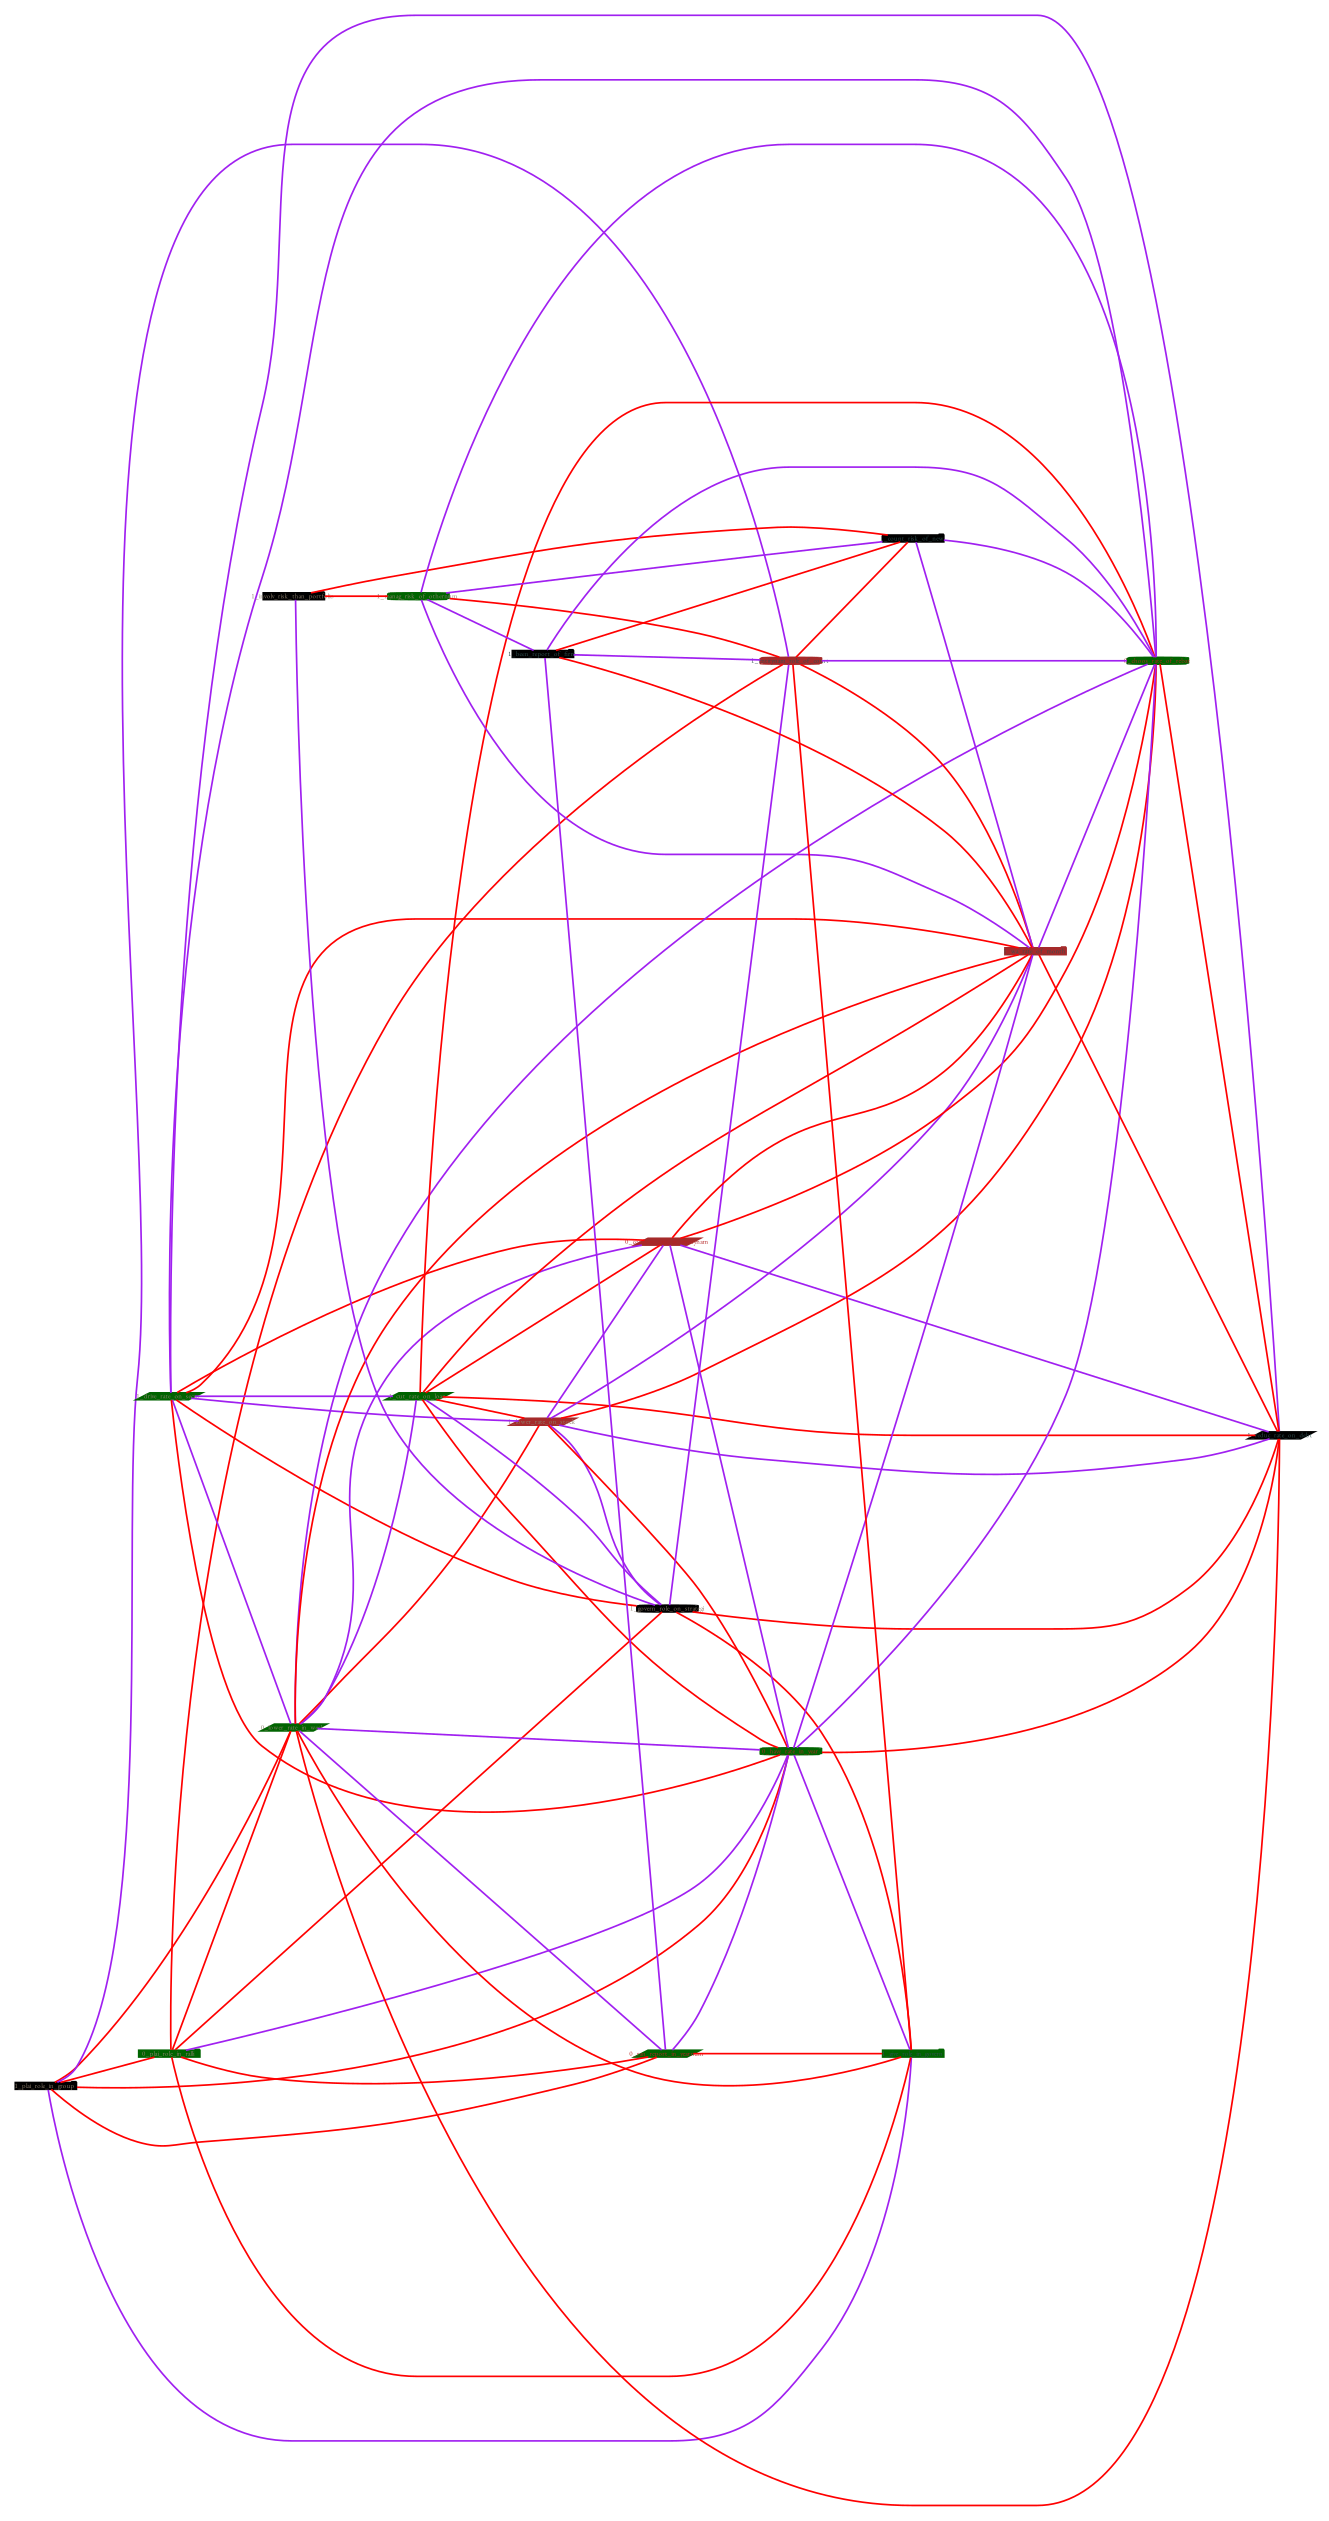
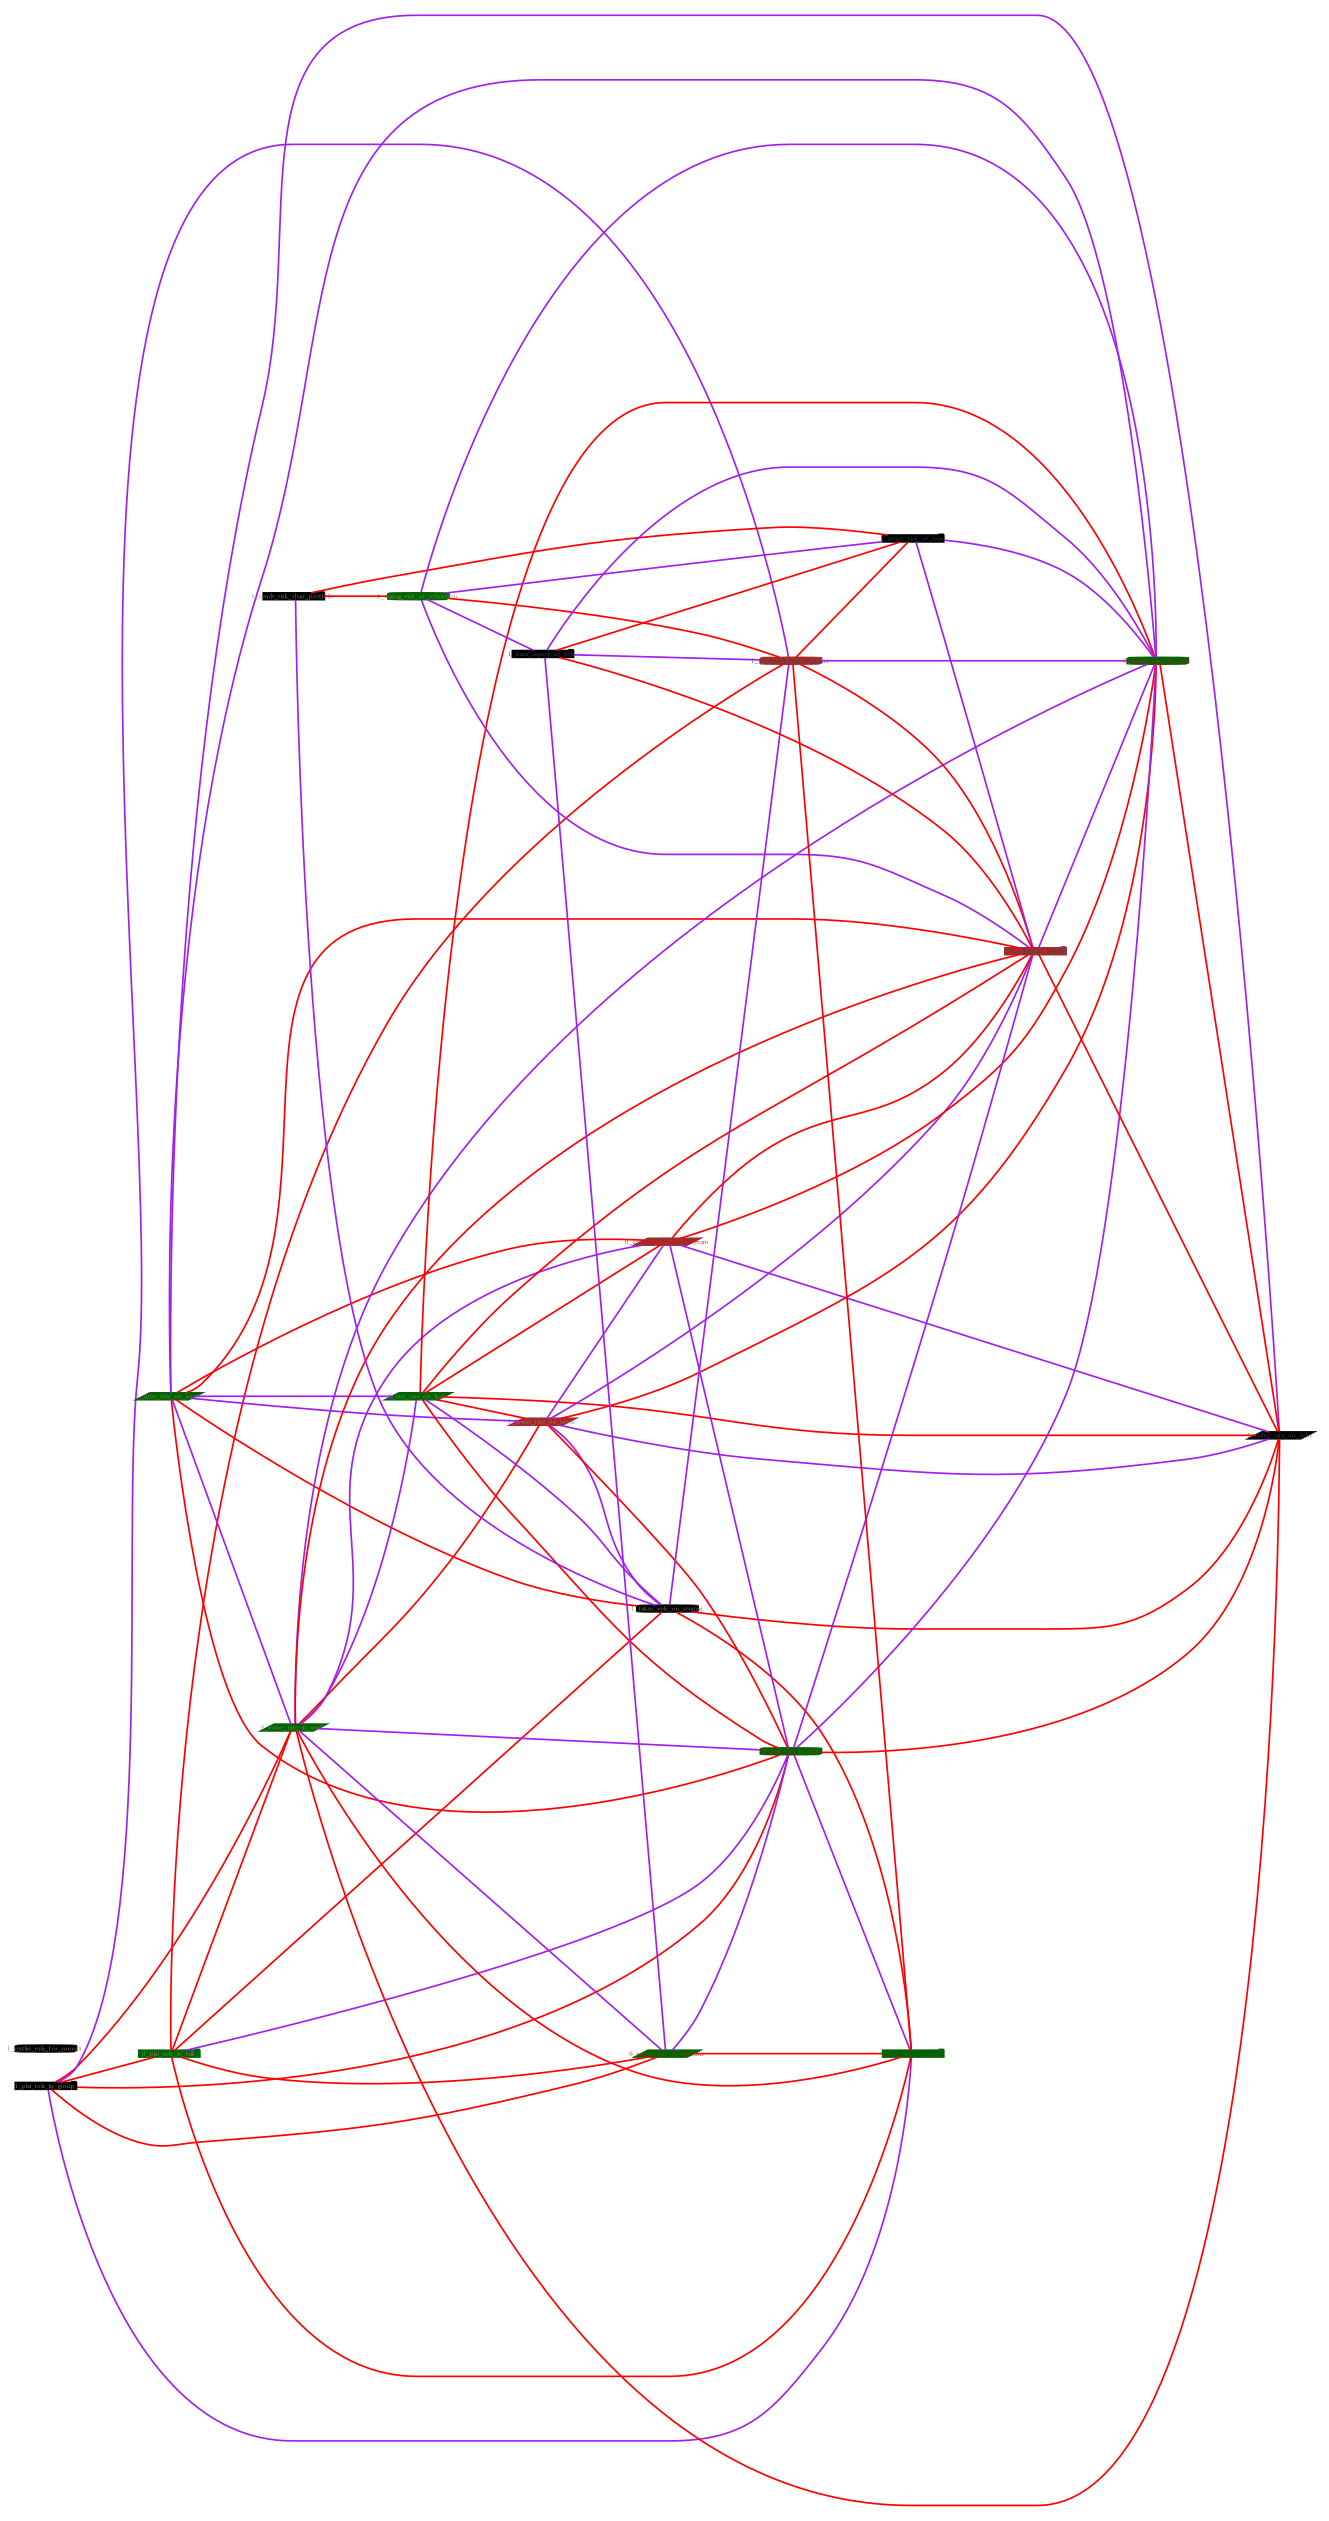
(667, 1609) -> (667, 1609)
none -> (46, 2049)
